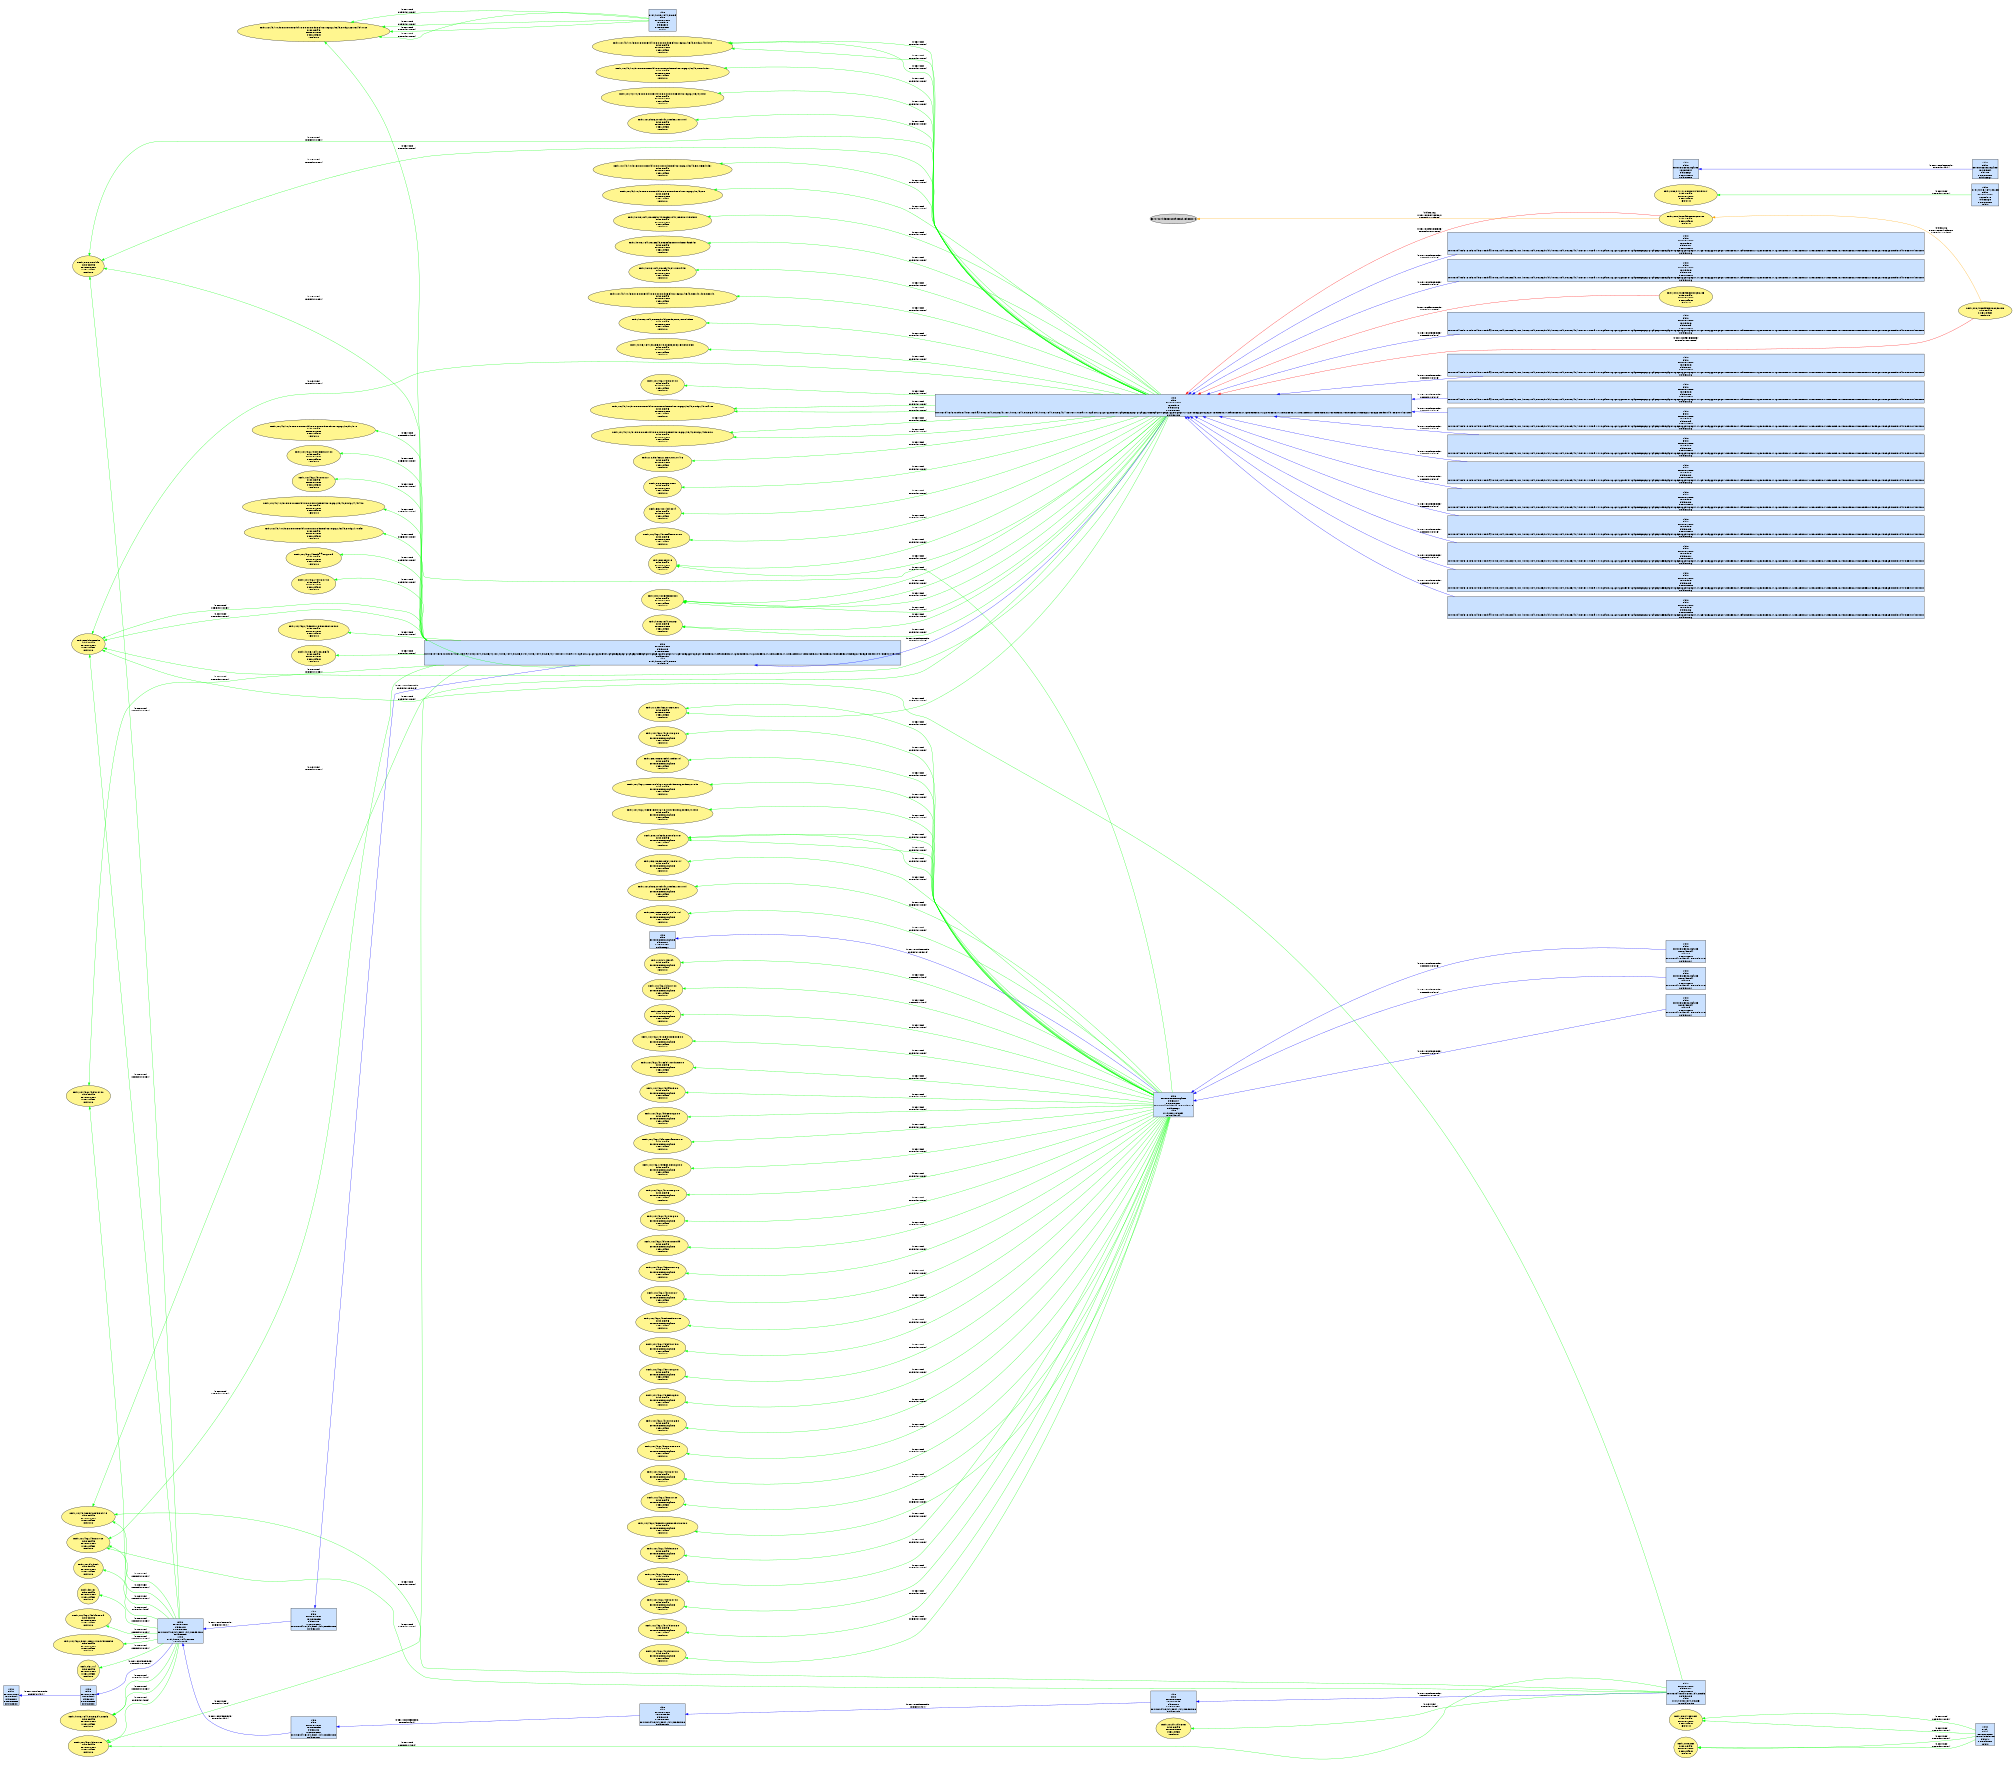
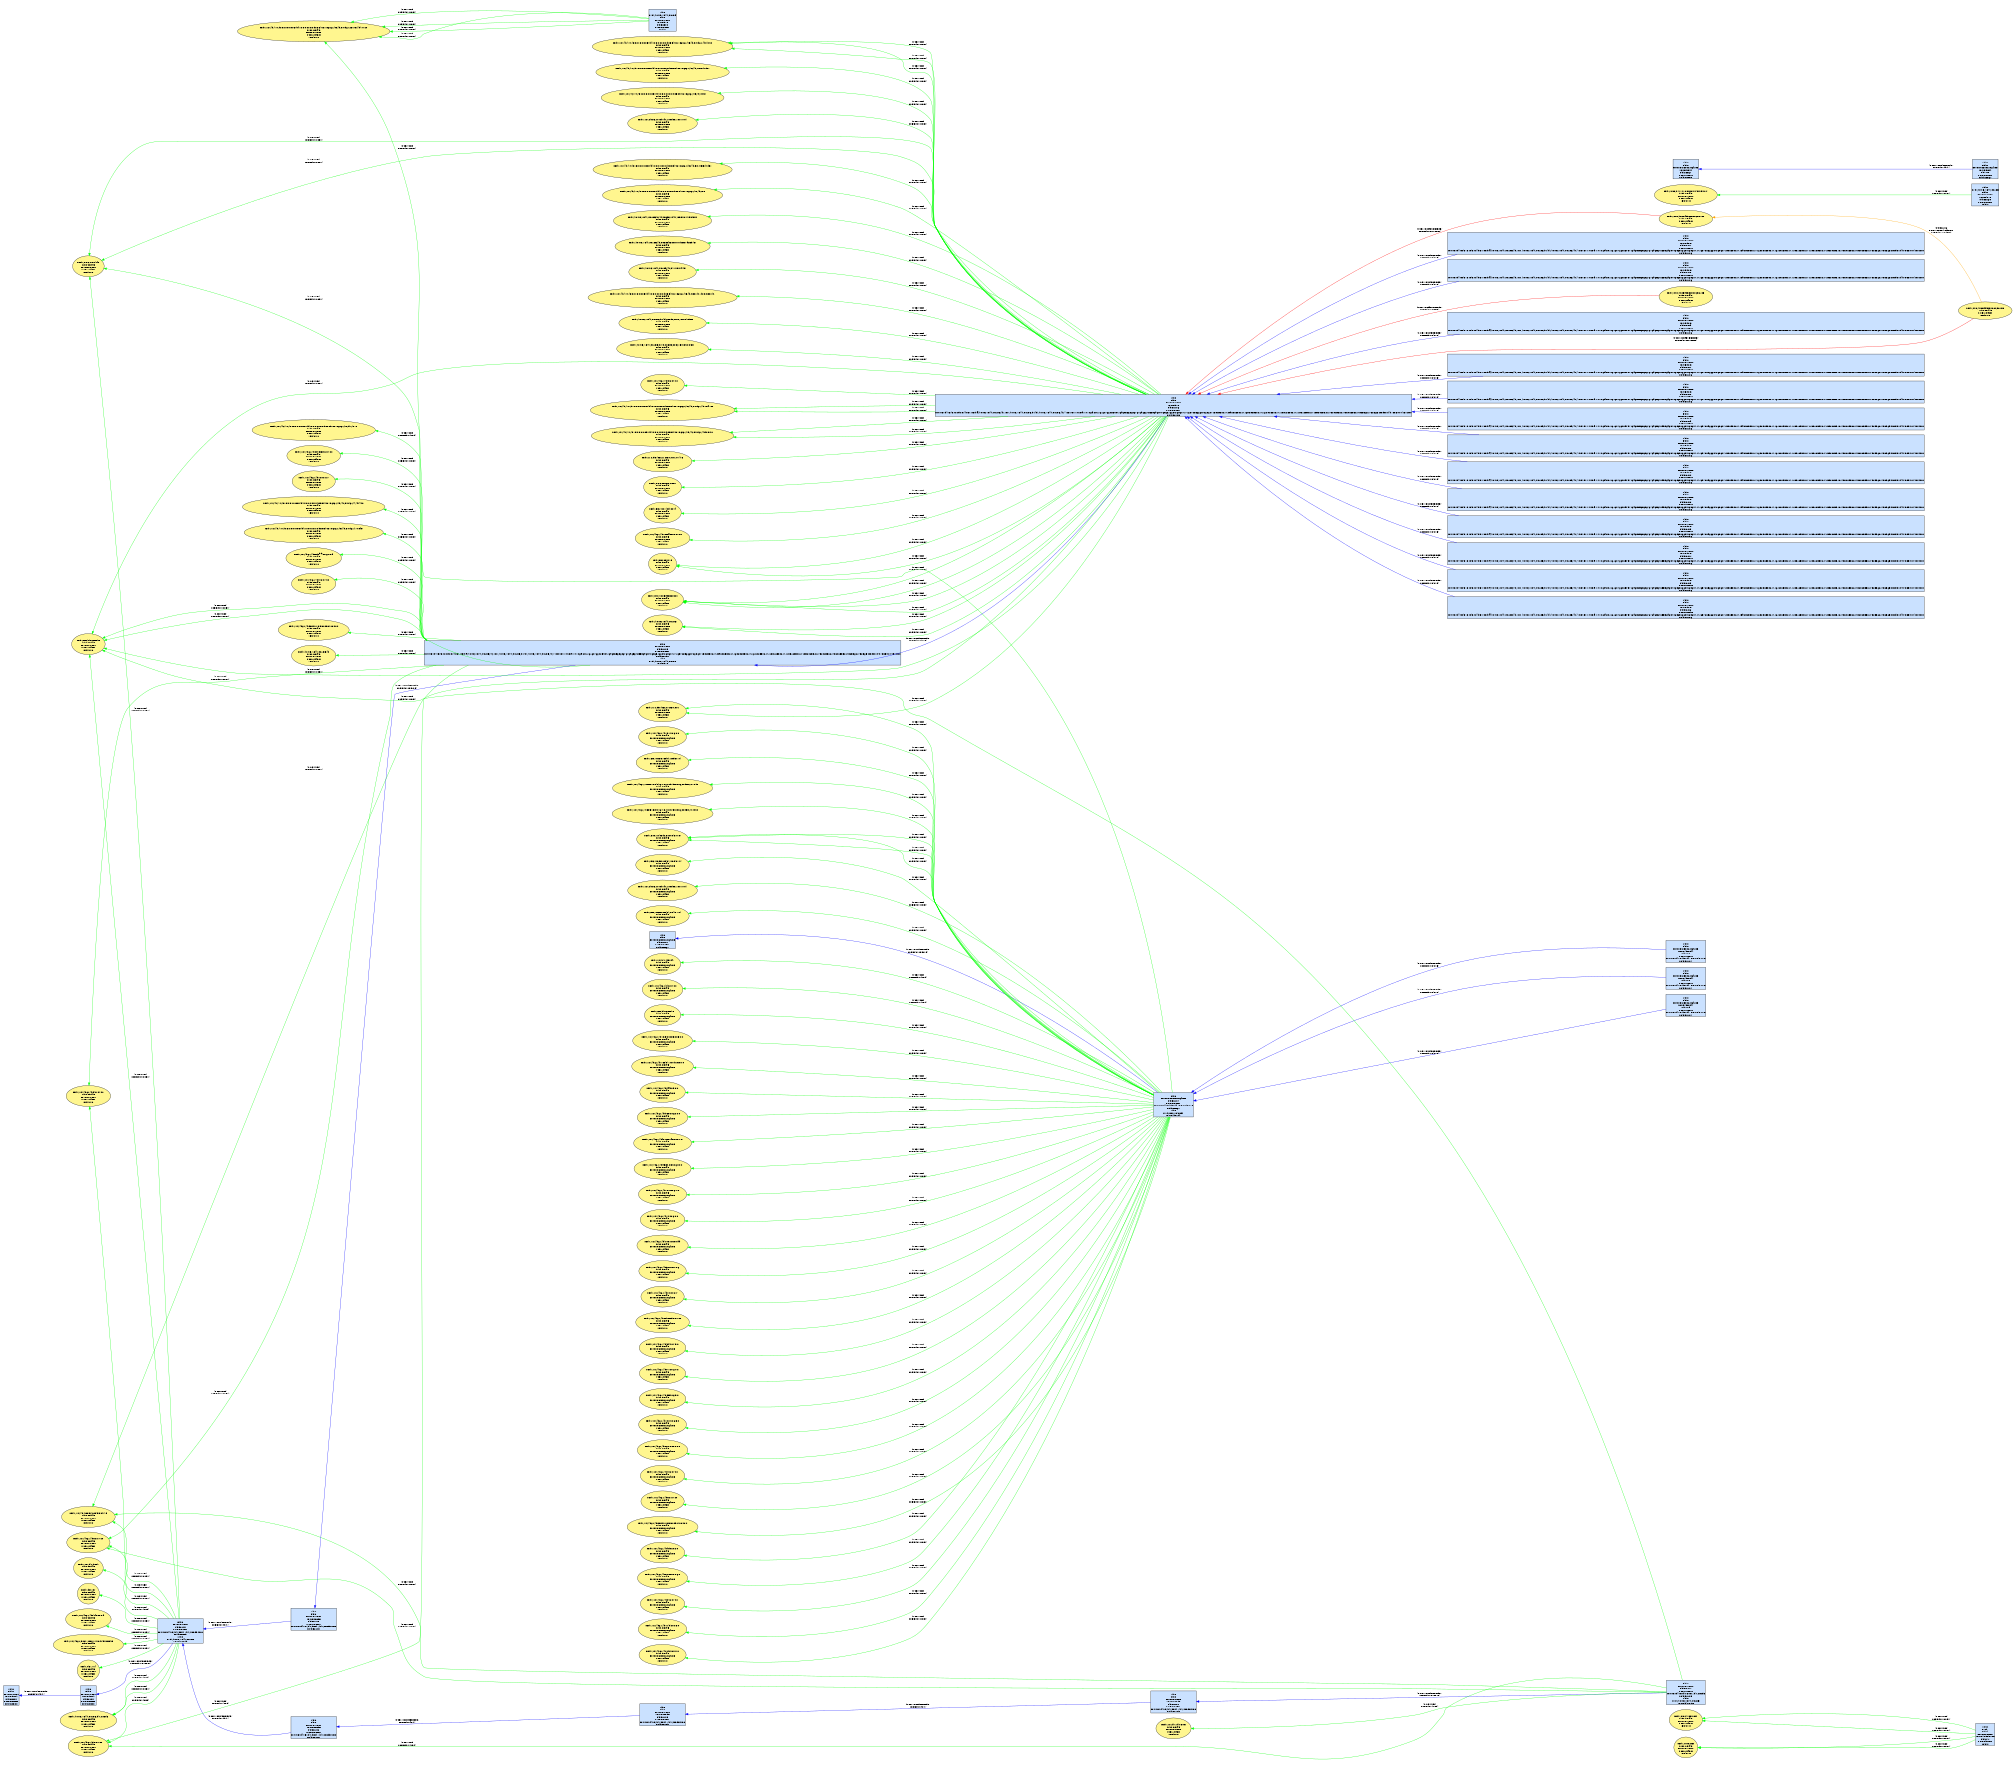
(1174, 219) -> none
